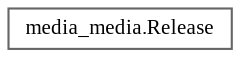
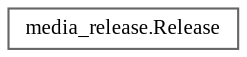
(120, 29) -> (123, 29)
